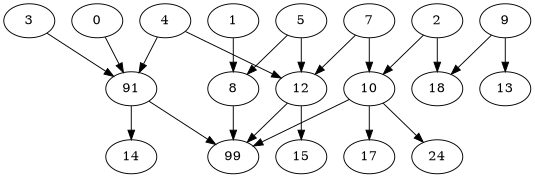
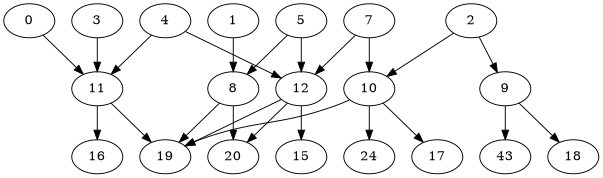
(437, 50) -> (486, 51)
(131, 89) -> (97, 89)
(505, 89) -> (505, 157)
(131, 157) -> (97, 157)
none -> (233, 157)
(233, 157) -> (165, 157)
